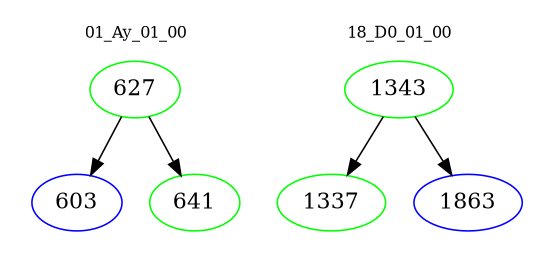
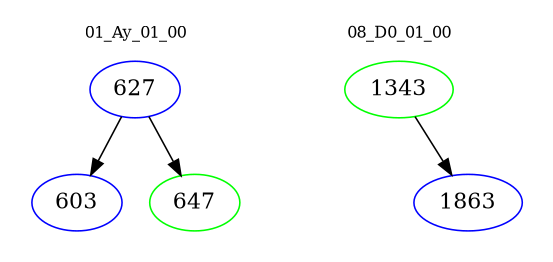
(400, 34) -> (400, 34)
(135, 90) -> (135, 90)
(195, 203) -> (195, 203)
(331, 203) -> none
